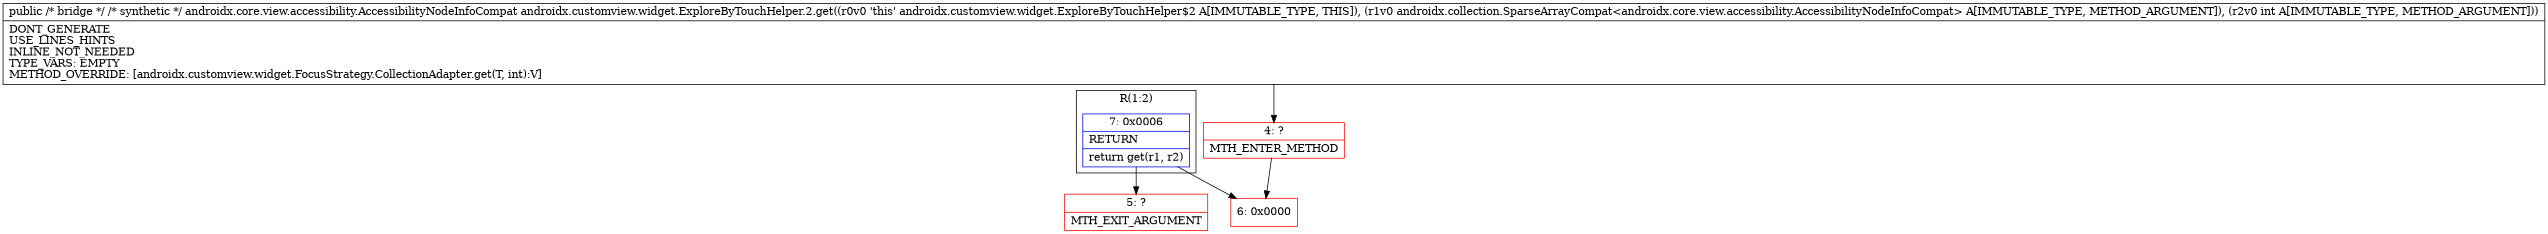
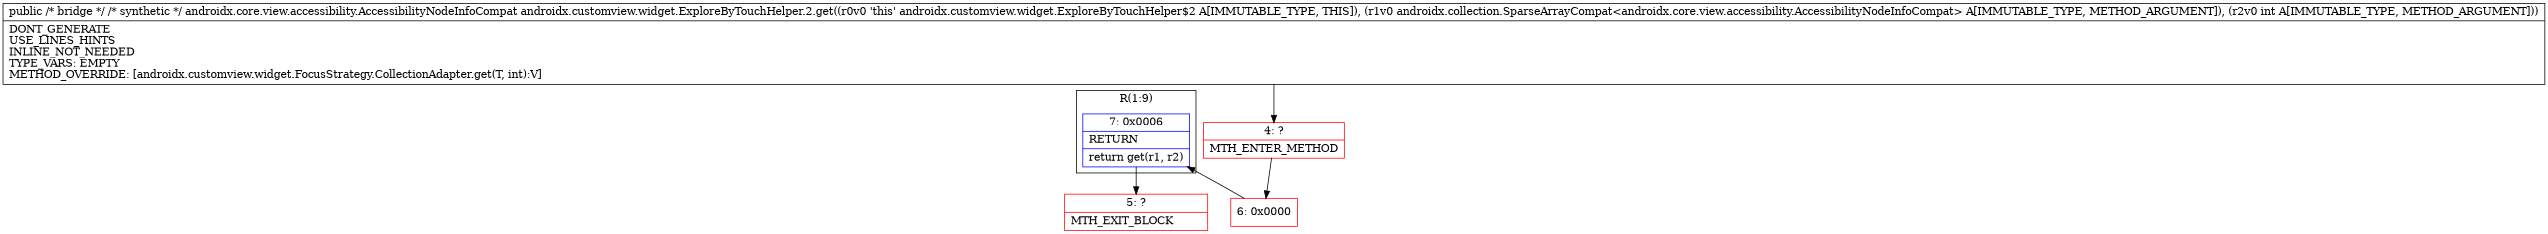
(1136, 99) -> (1136, 99)
(1203, 181) -> (1219, 184)
(1136, 221) -> (1122, 221)
